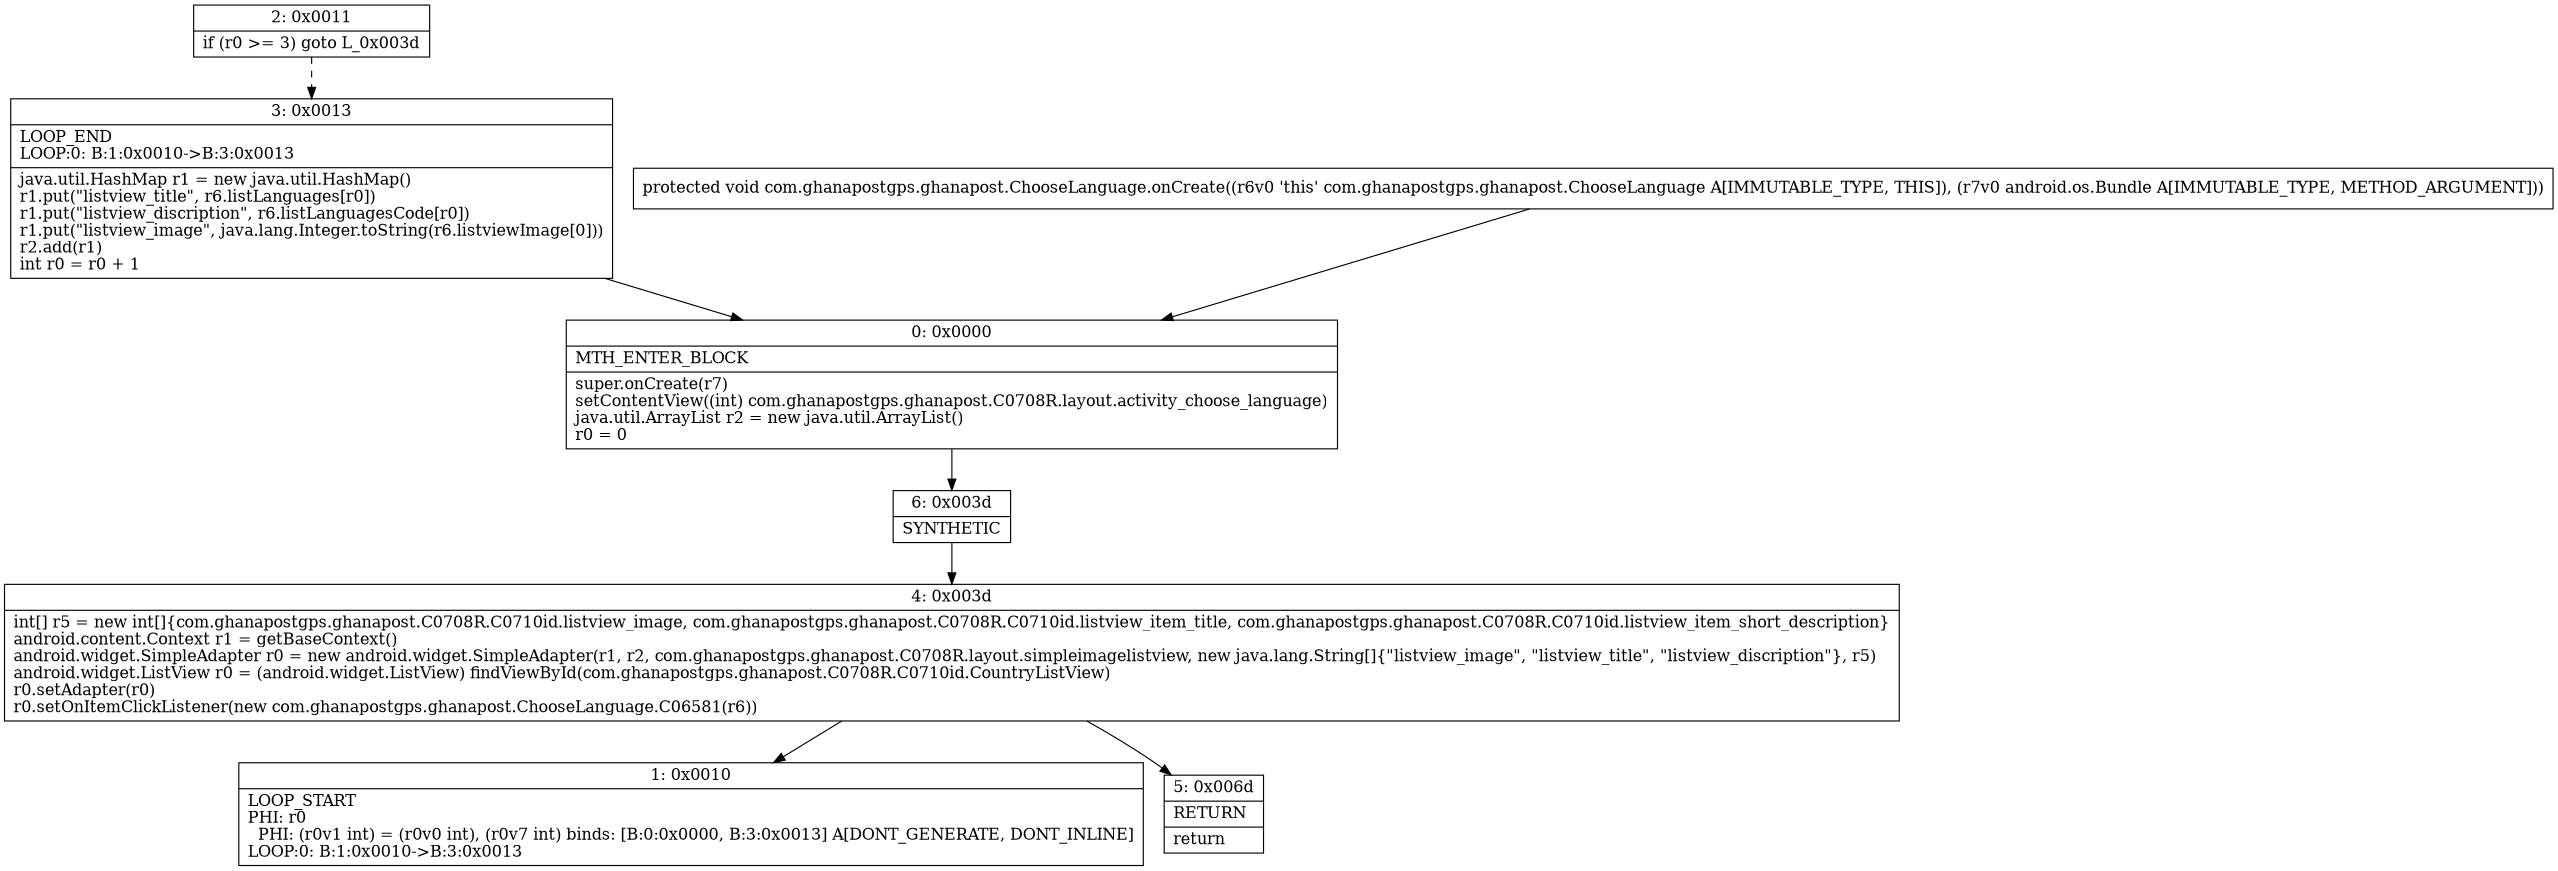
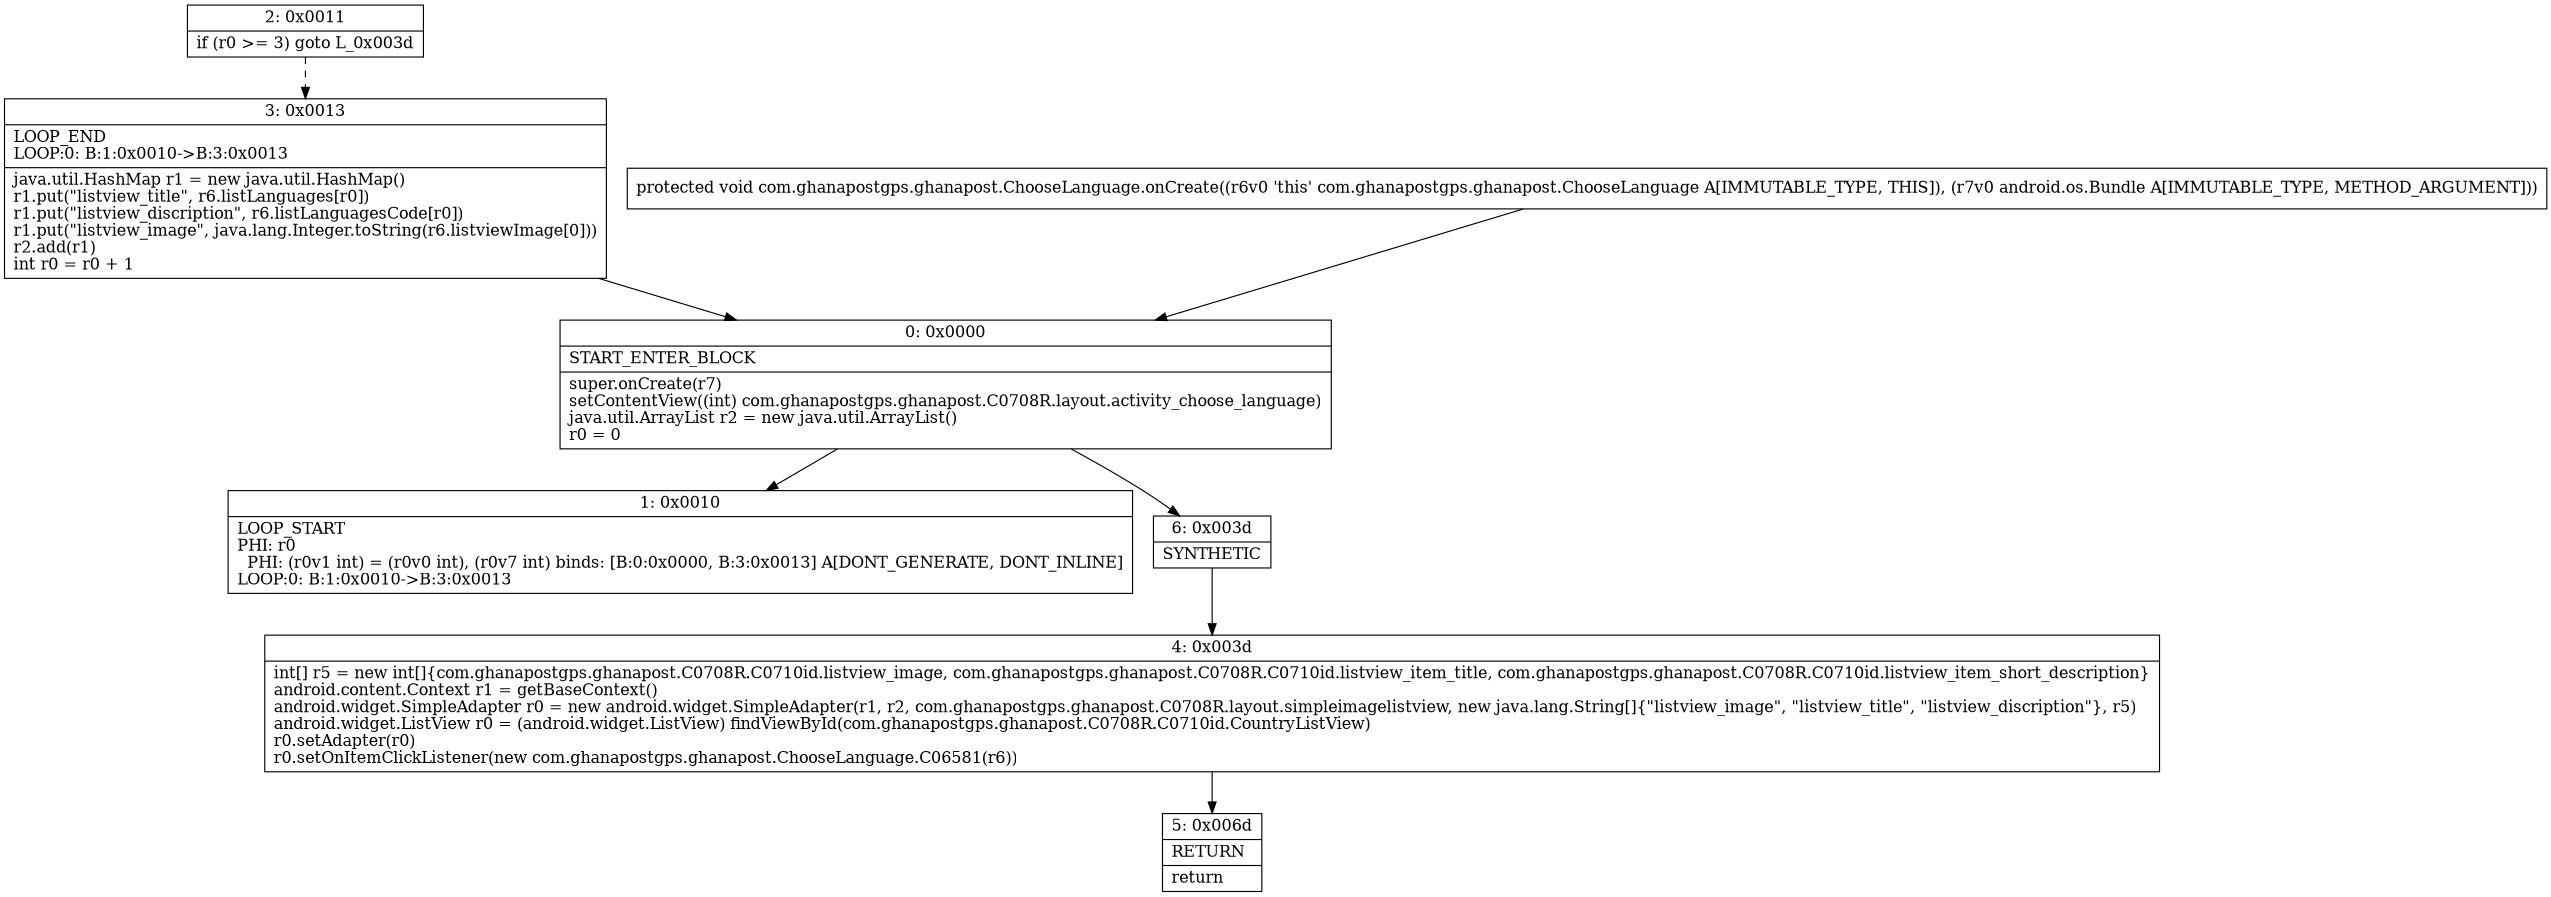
(662, 359) -> (663, 359)
(812, 739) -> (807, 467)
